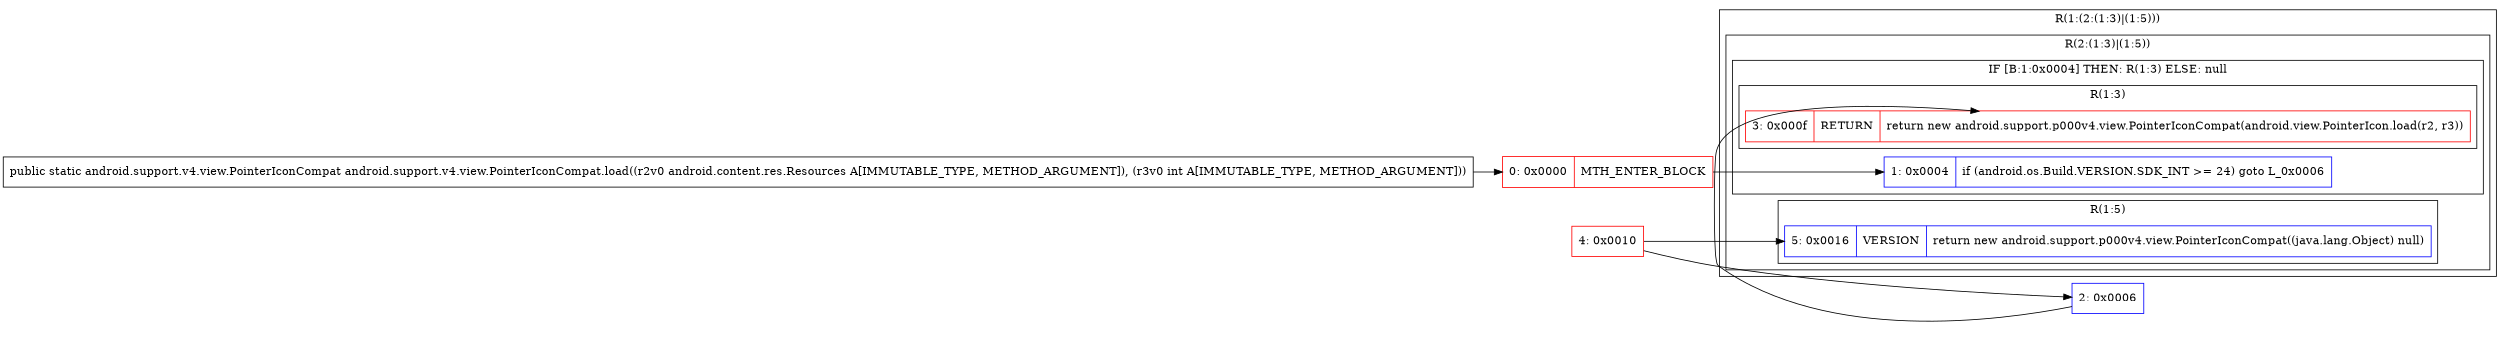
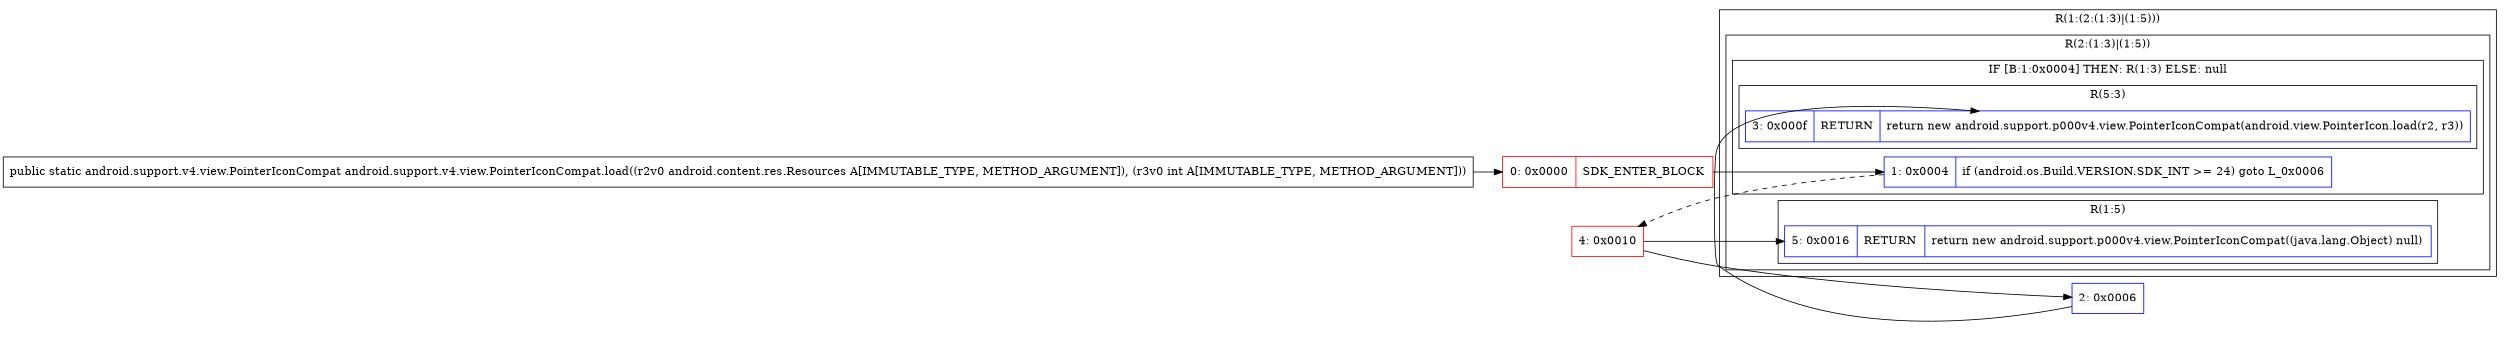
(2108, 95) -> (2108, 95)
(2108, 126) -> (2108, 126)
(1644, 172) -> (1644, 172)
none -> (1763, 189)
(1891, 241) -> (1890, 241)
